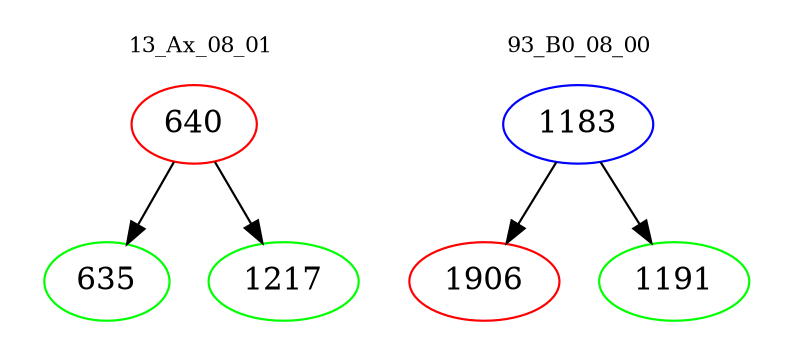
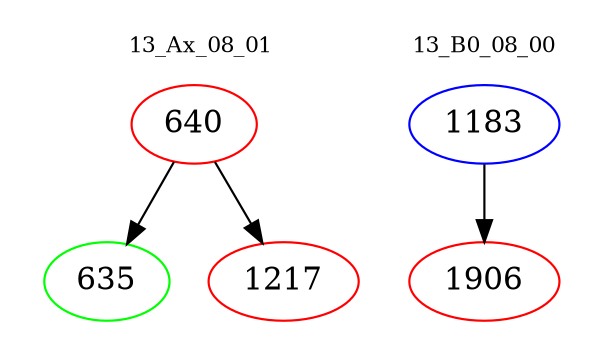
(579, 47) -> (484, 47)
(284, 281) -> (284, 281)
(674, 281) -> none
